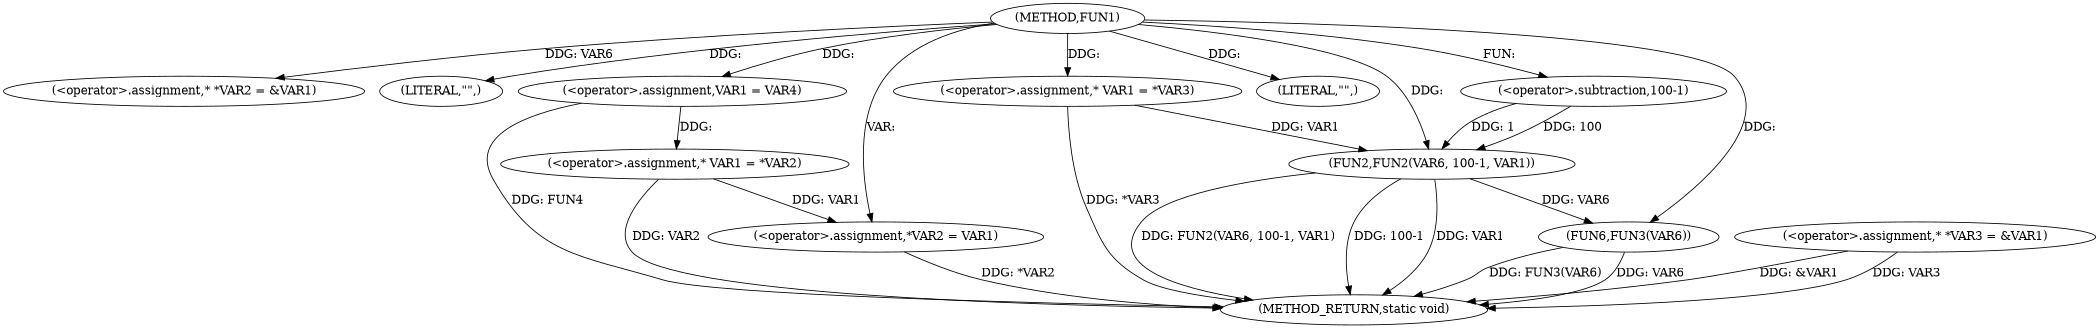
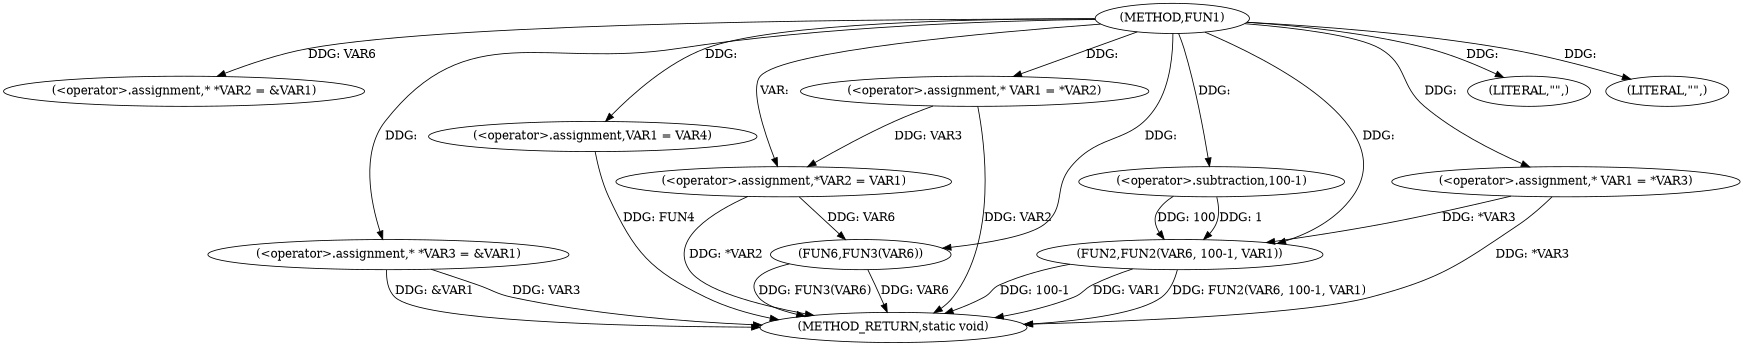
none -> (672, 49)
(1501, 55) -> (1216, 91)
(679, 124) -> (1079, 53)
(1305, 128) -> (1479, 218)
(1527, 199) -> (819, 215)
(826, 201) -> (929, 137)
